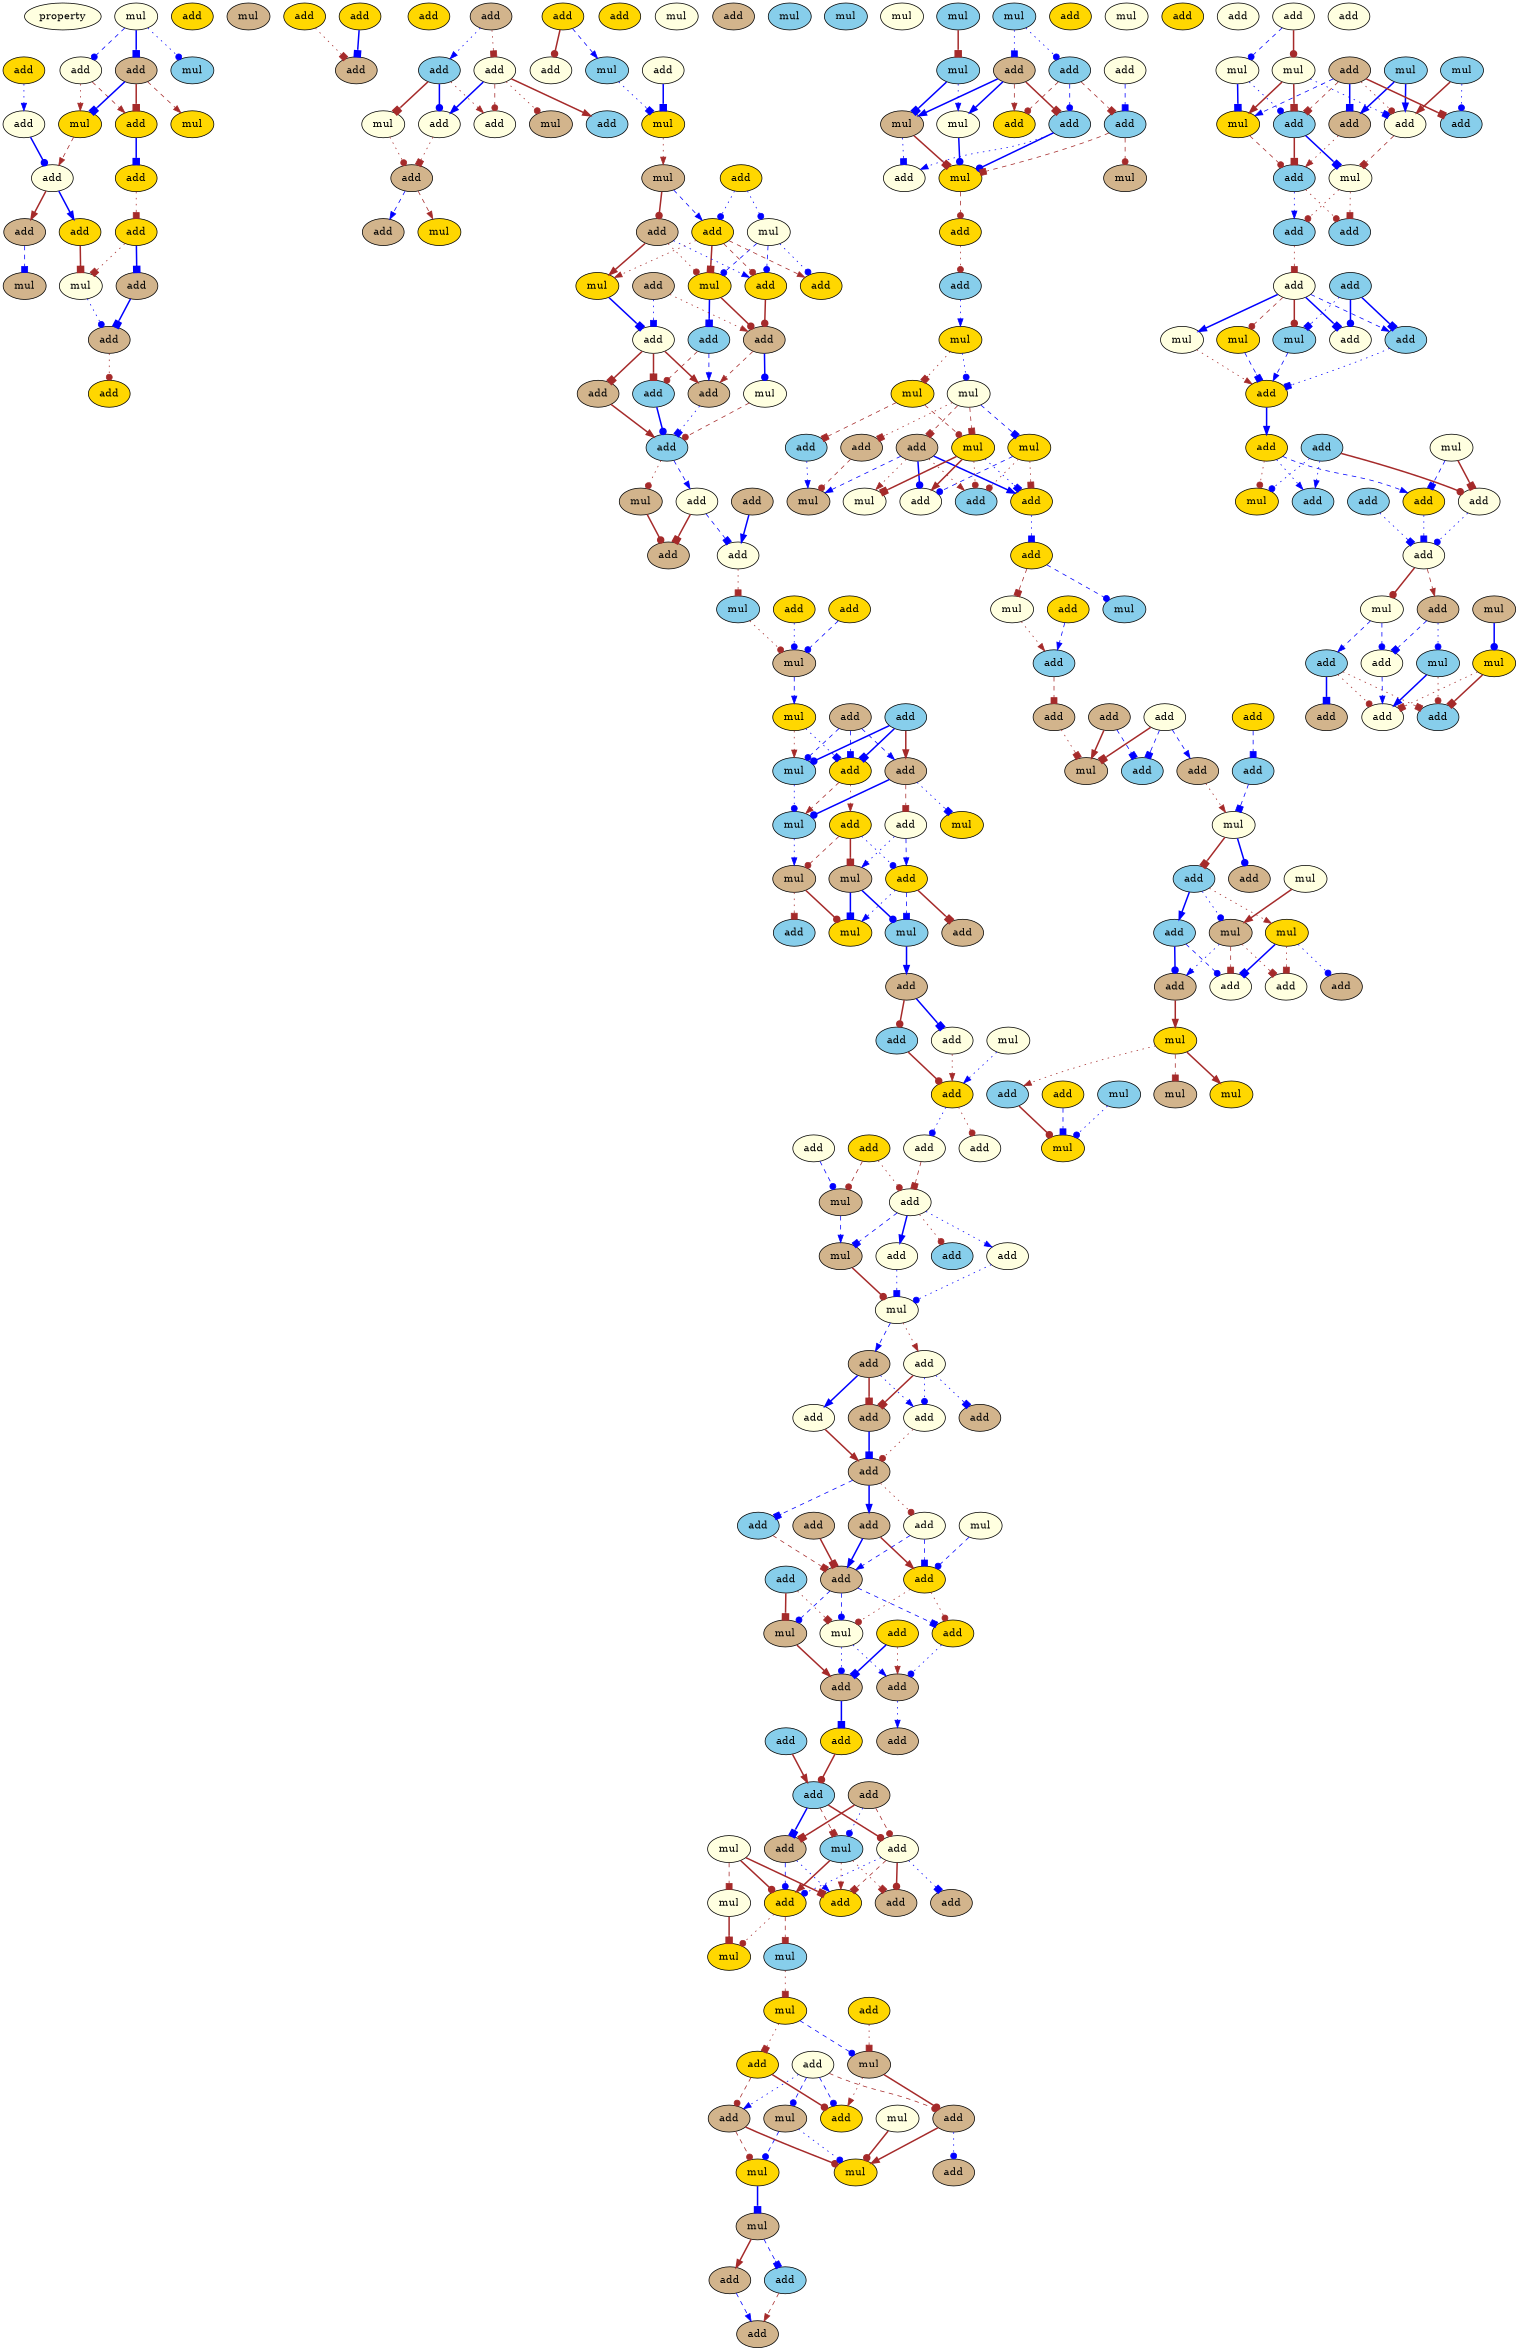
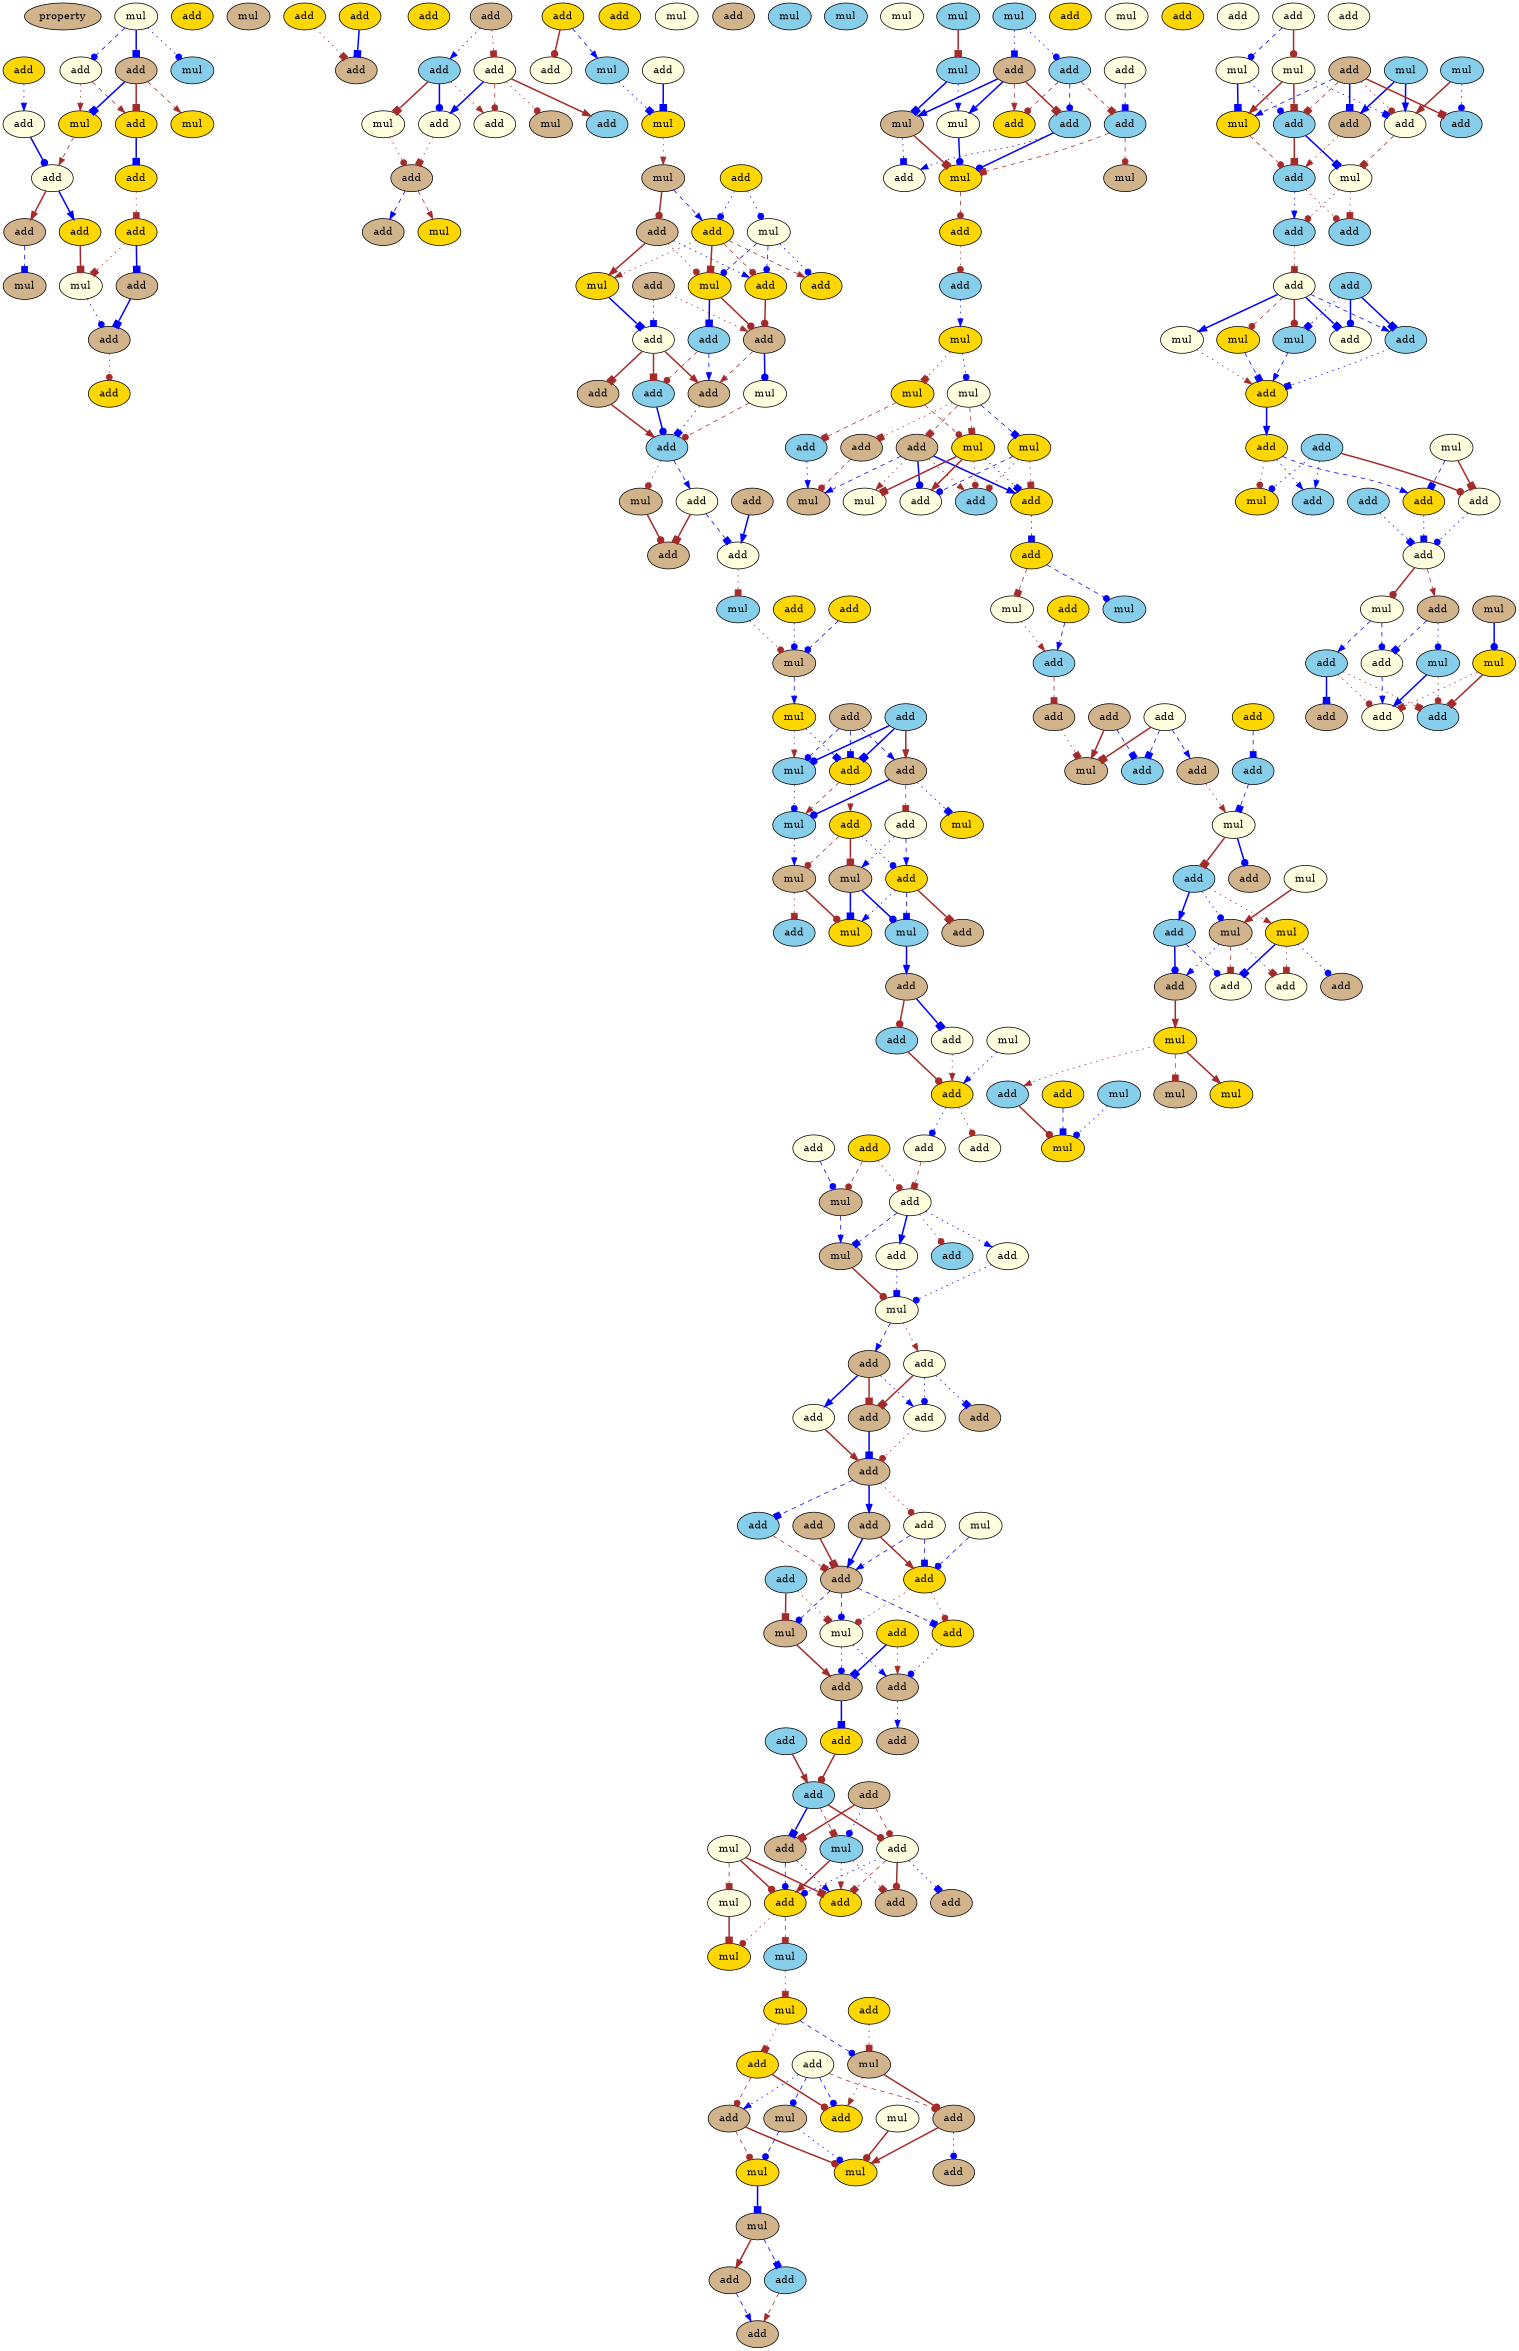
(63, 16) -> (63, 16)
